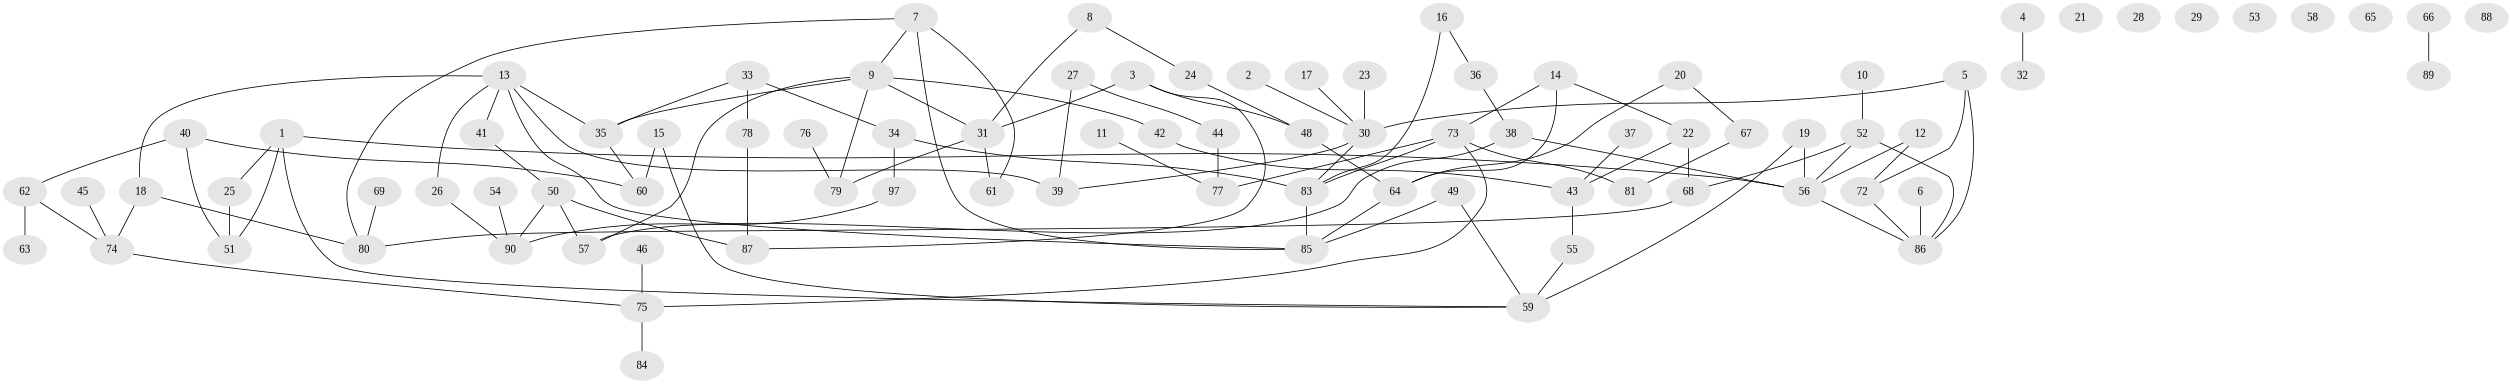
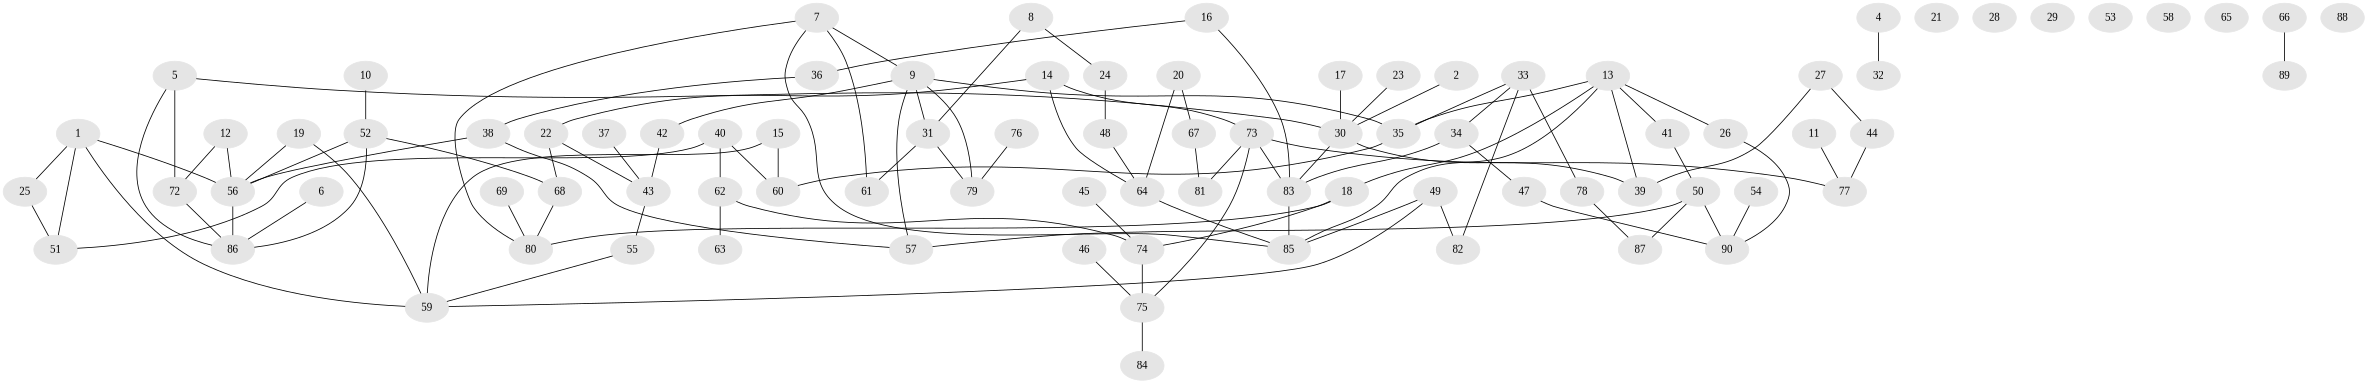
(1133, 76) -> none
(894, 192) -> (1524, 192)
none -> (1458, 250)
